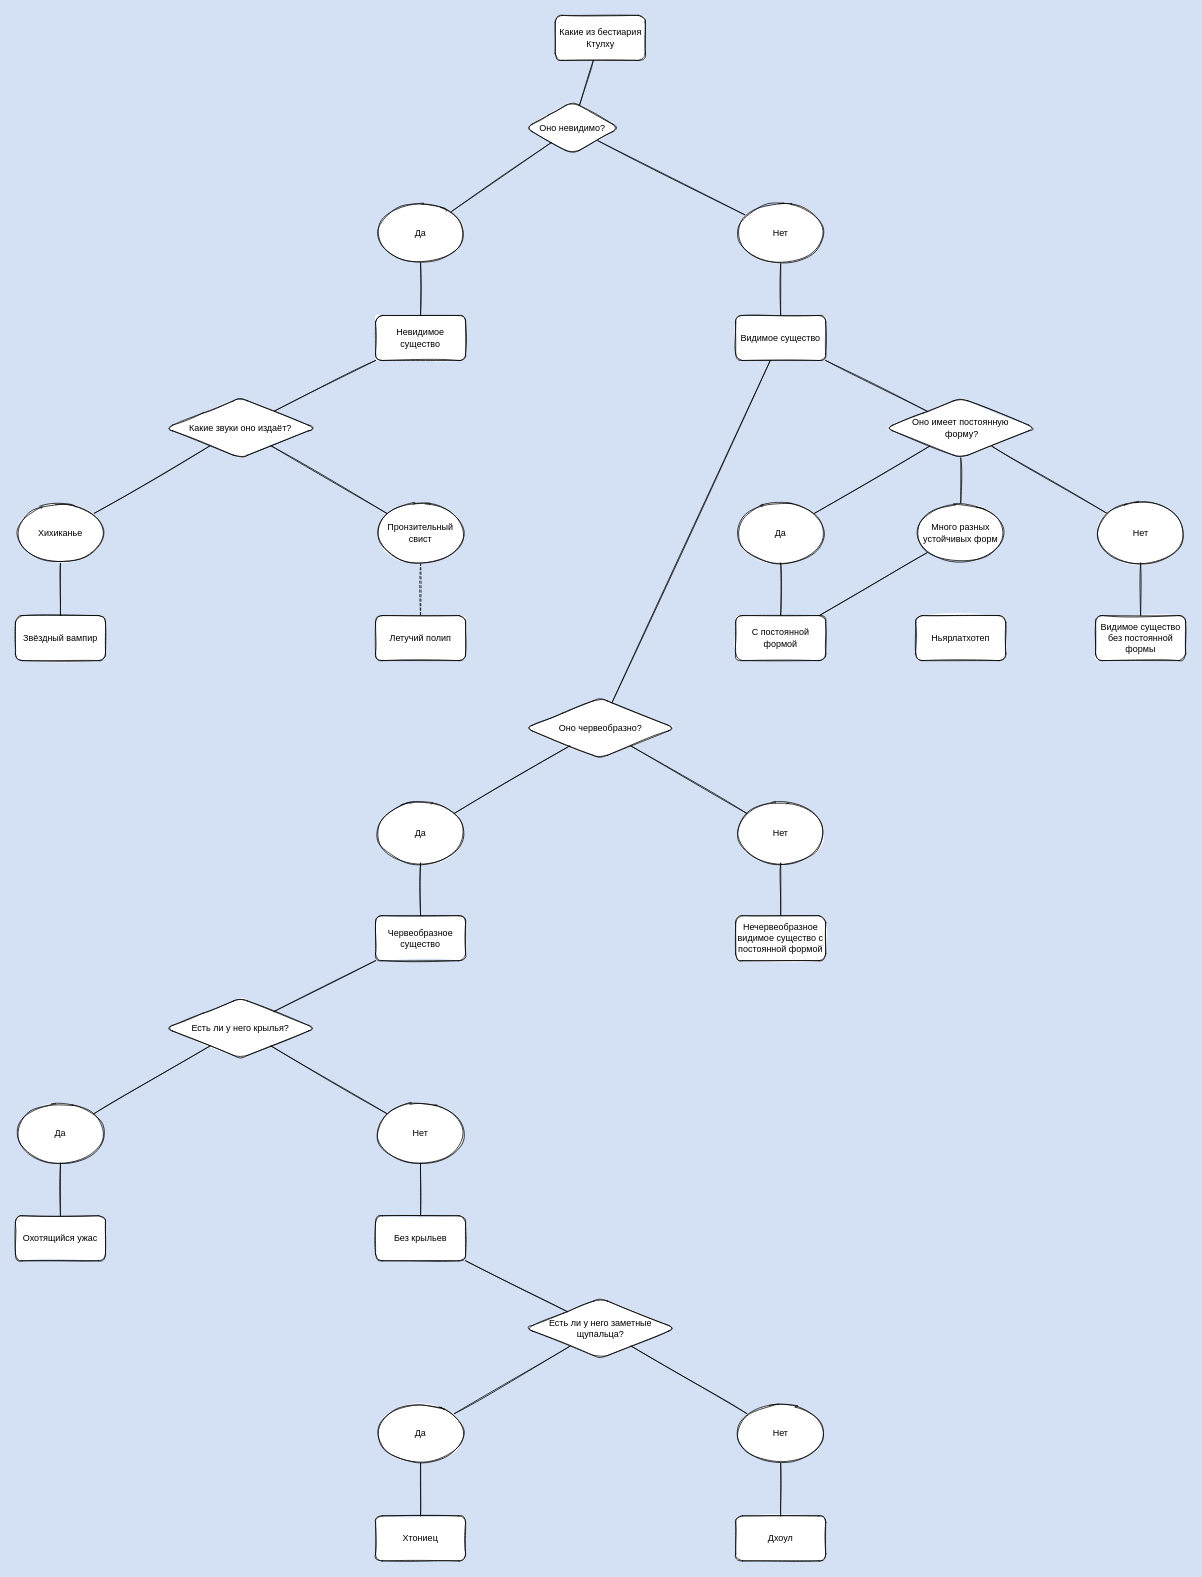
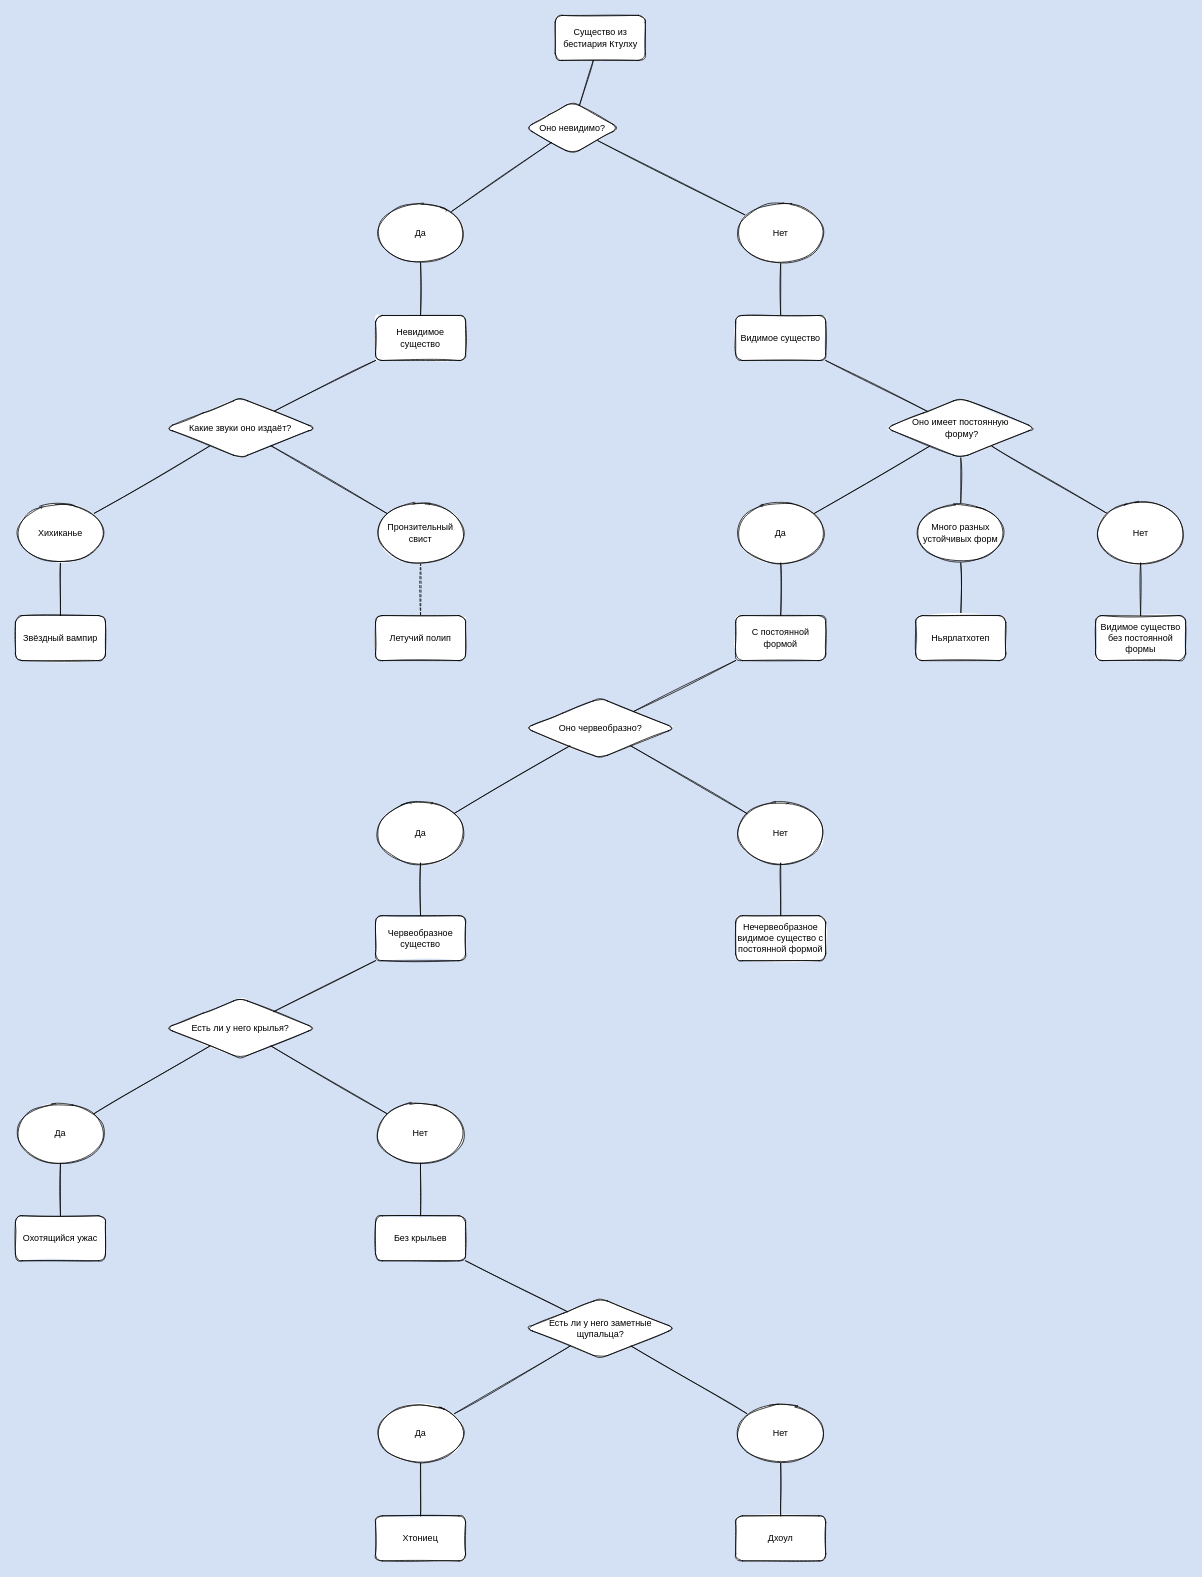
(600, 38) -> (600, 38)
(691, 532) -> (685, 686)
(874, 584) -> (960, 588)
